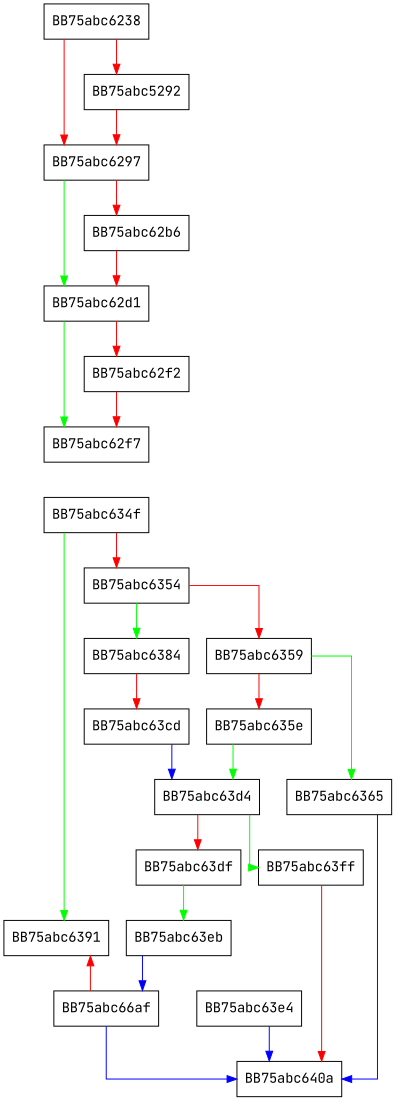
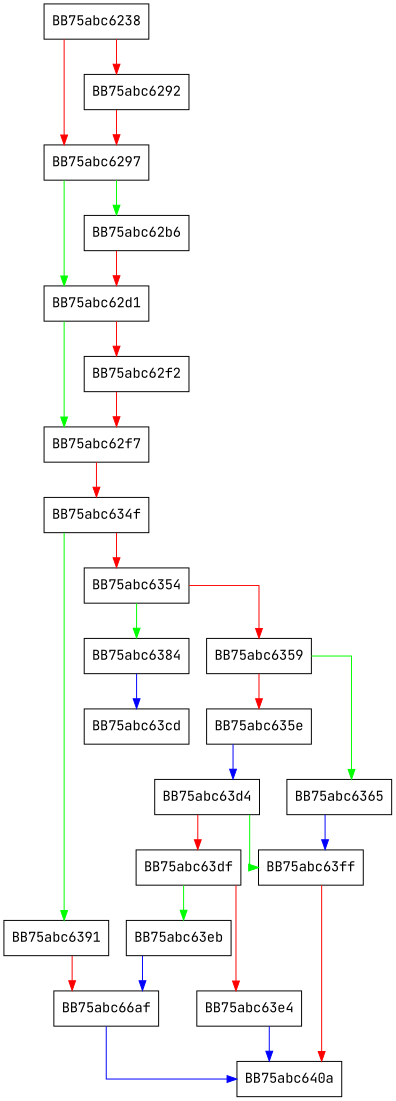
(137, 92) -> (137, 92)
(117, 193) -> (117, 193)
none -> (96, 475)
(137, 686) -> (137, 686)
(172, 757) -> none
(233, 757) -> (233, 757)
none -> (236, 933)
(377, 960) -> (325, 827)
(90, 978) -> (72, 968)
